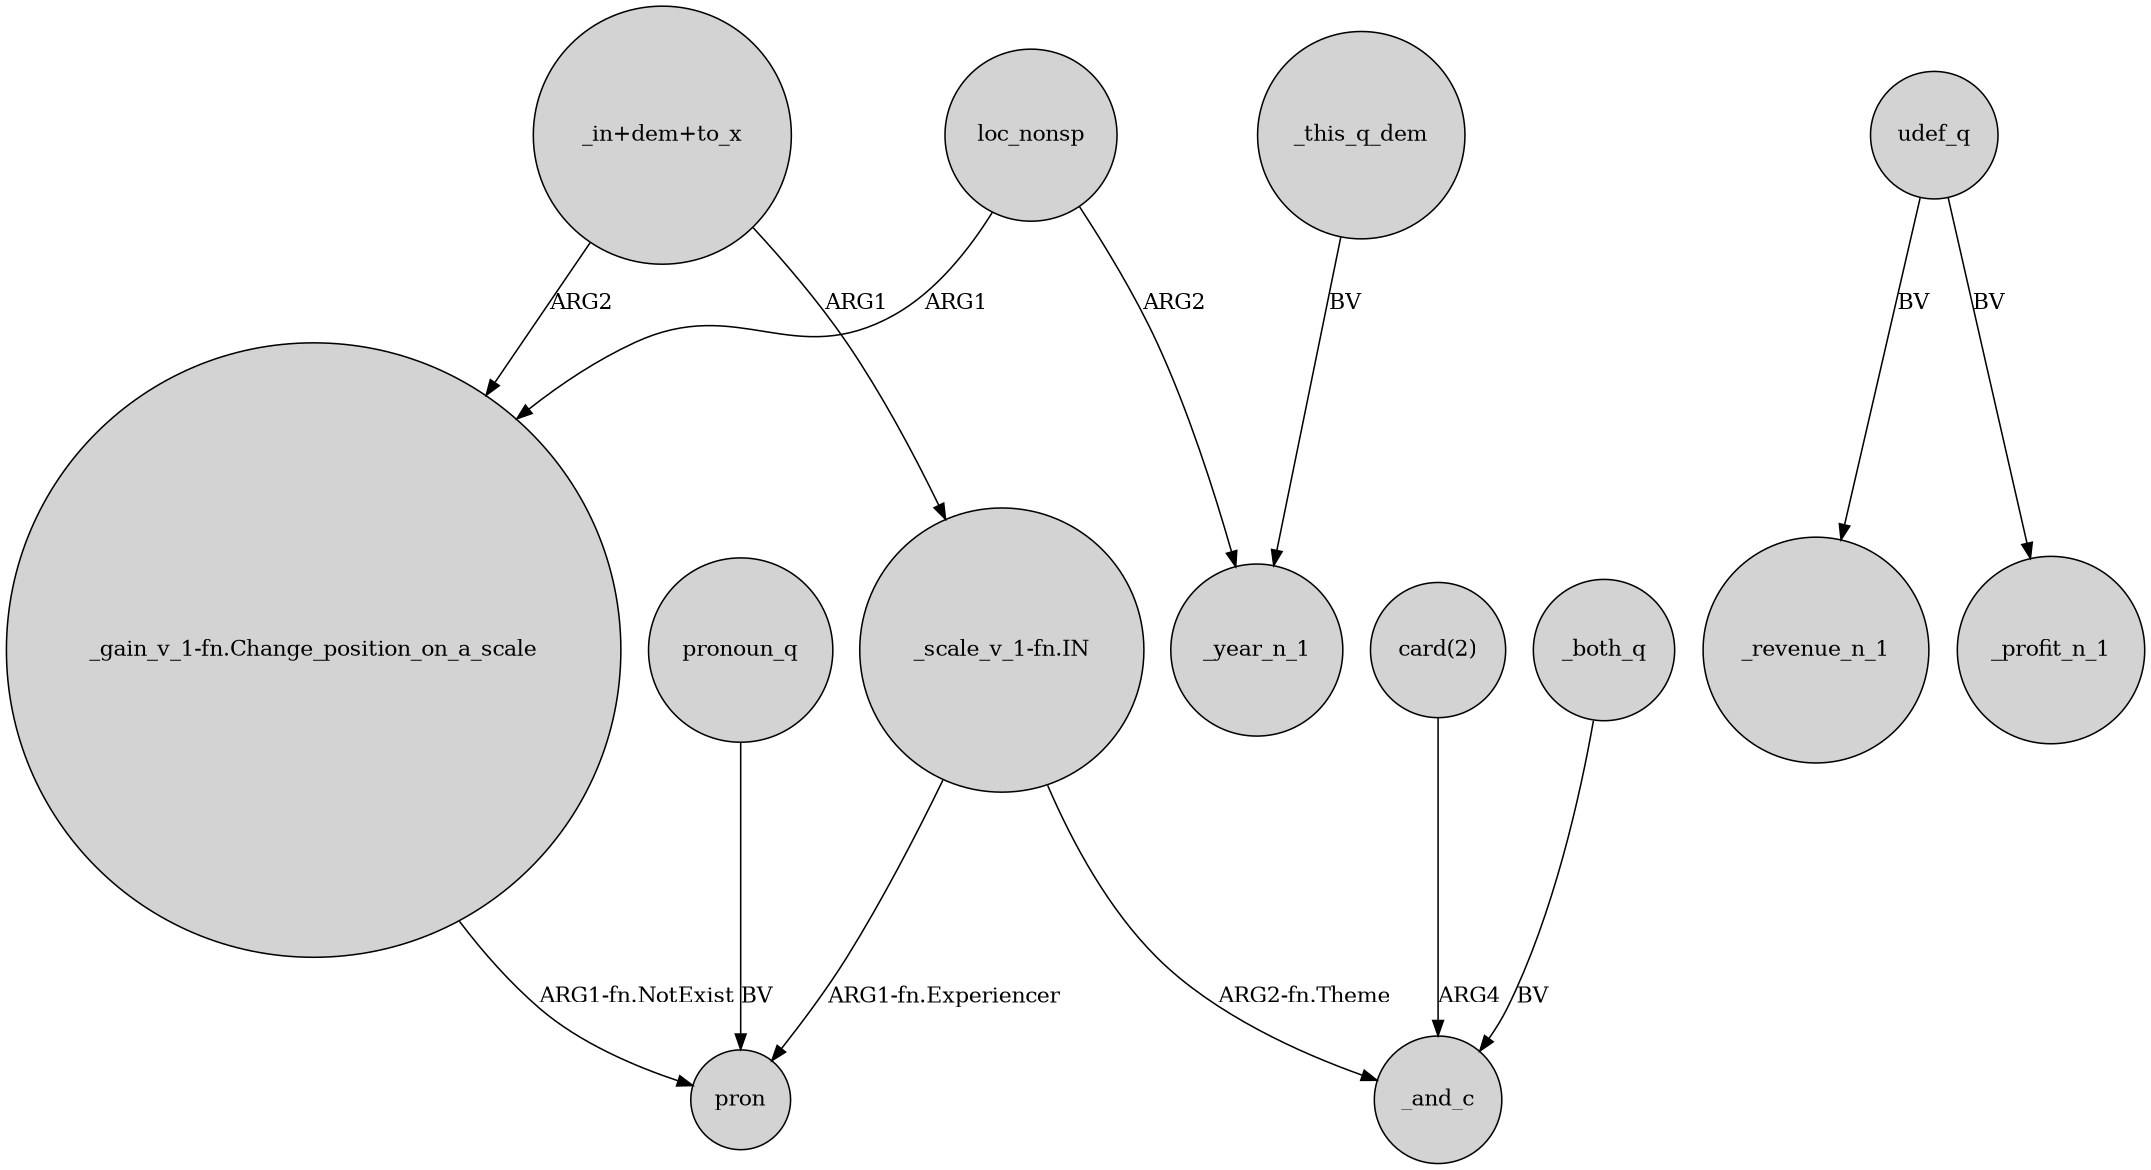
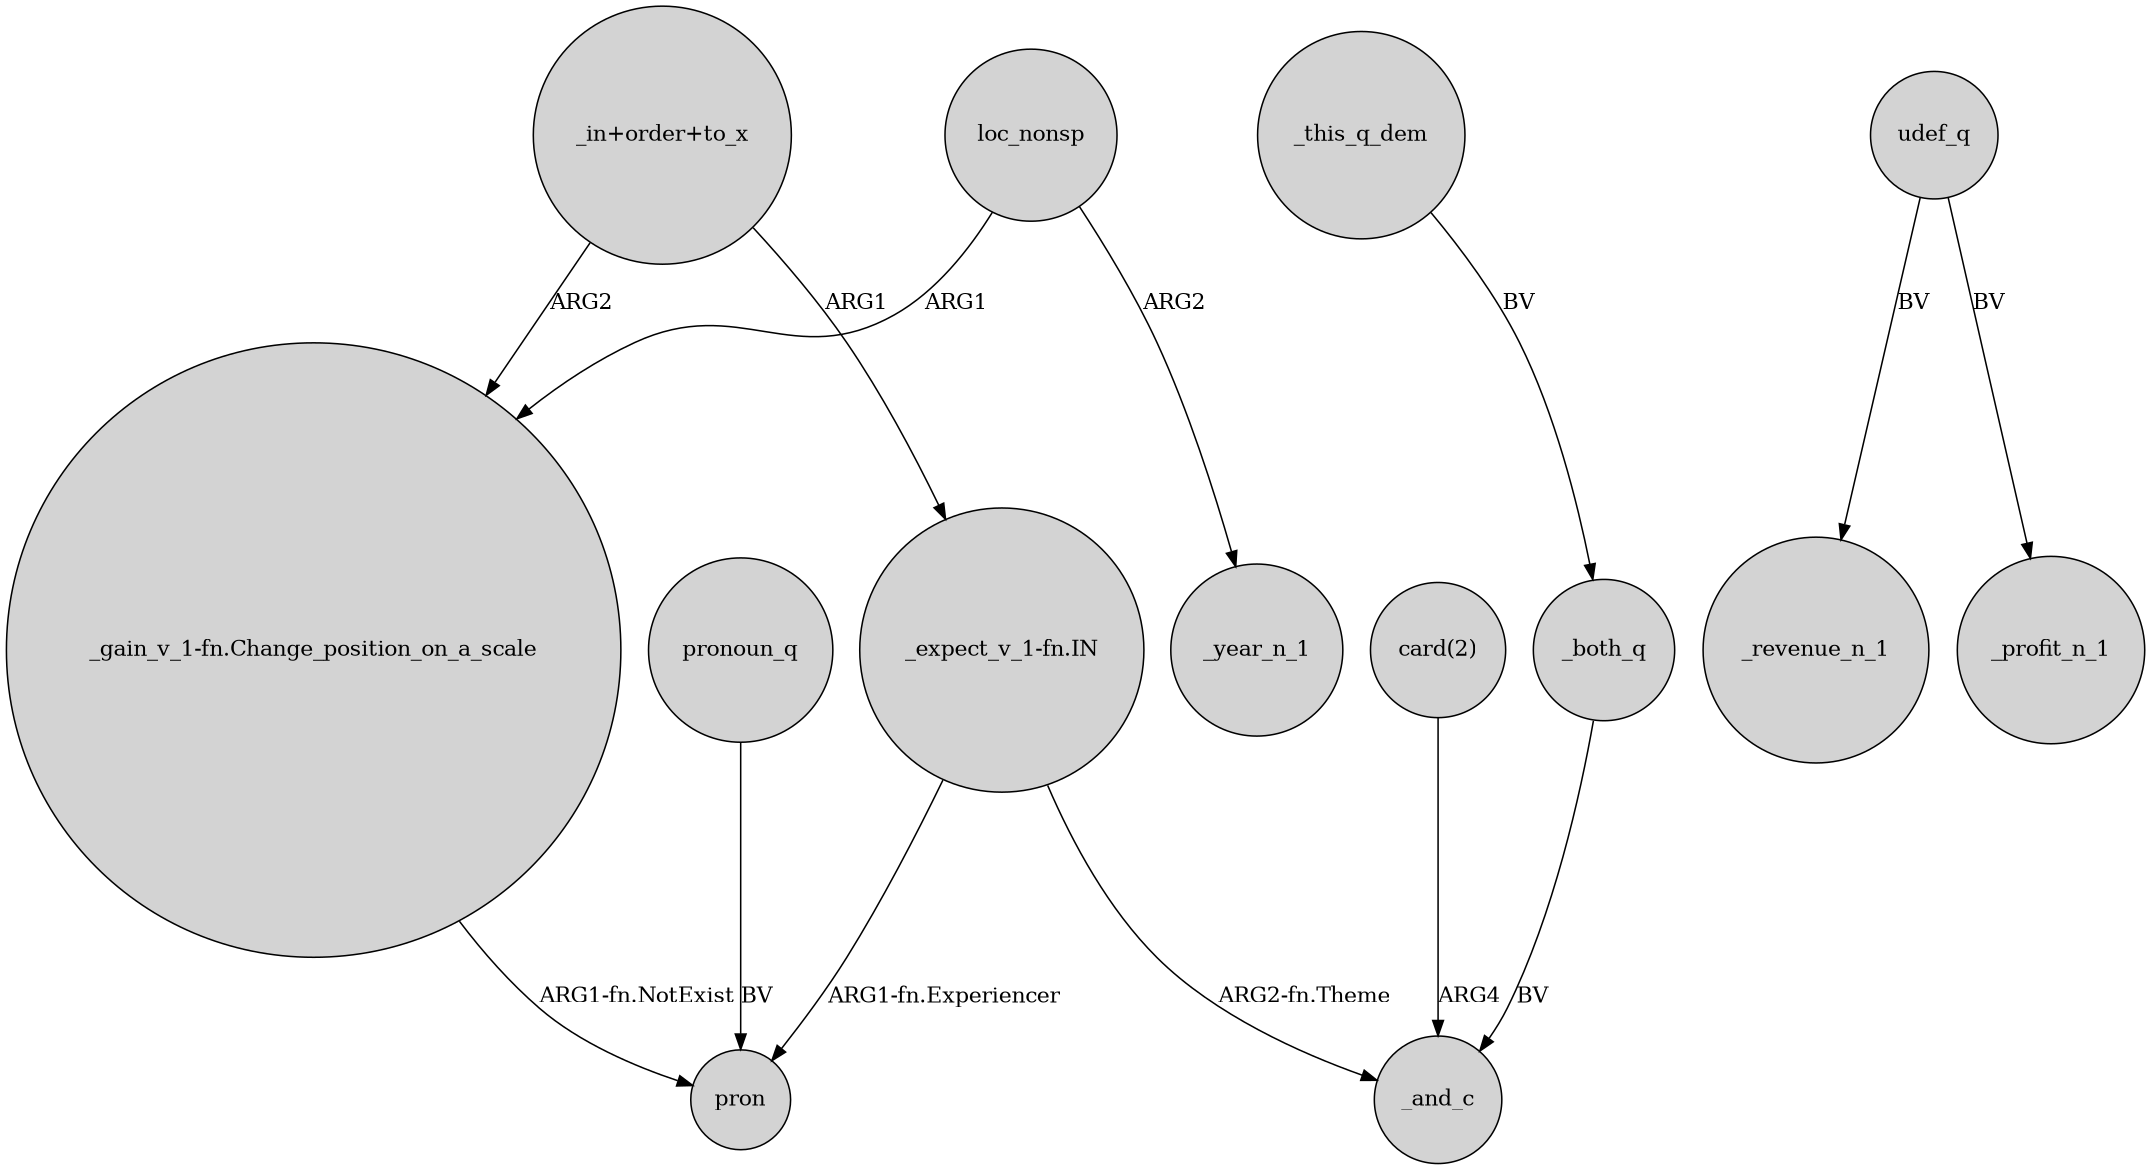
(662, 135) -> (662, 135)
(1309, 394) -> (1535, 377)
(1002, 650) -> (1002, 650)
